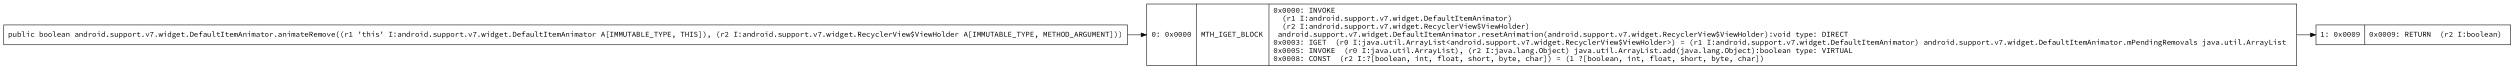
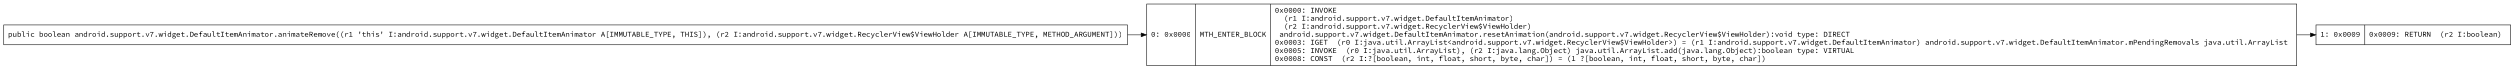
(1232, 35) -> (1233, 35)
